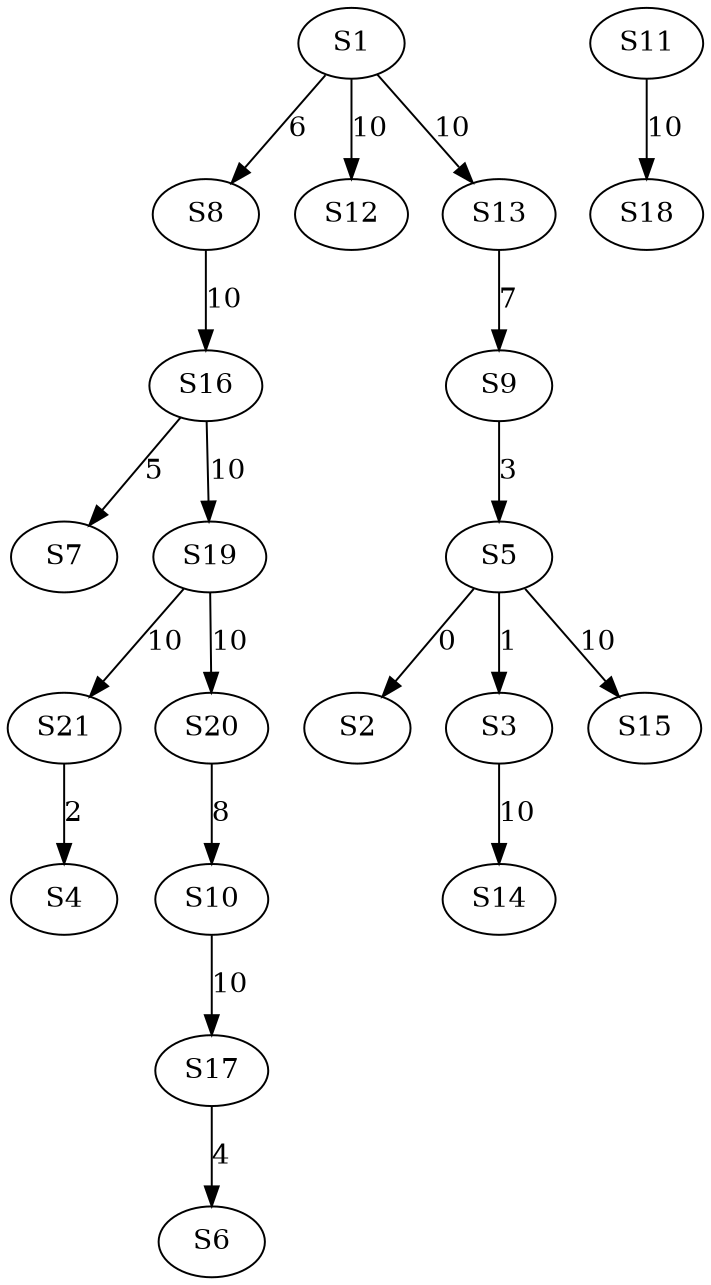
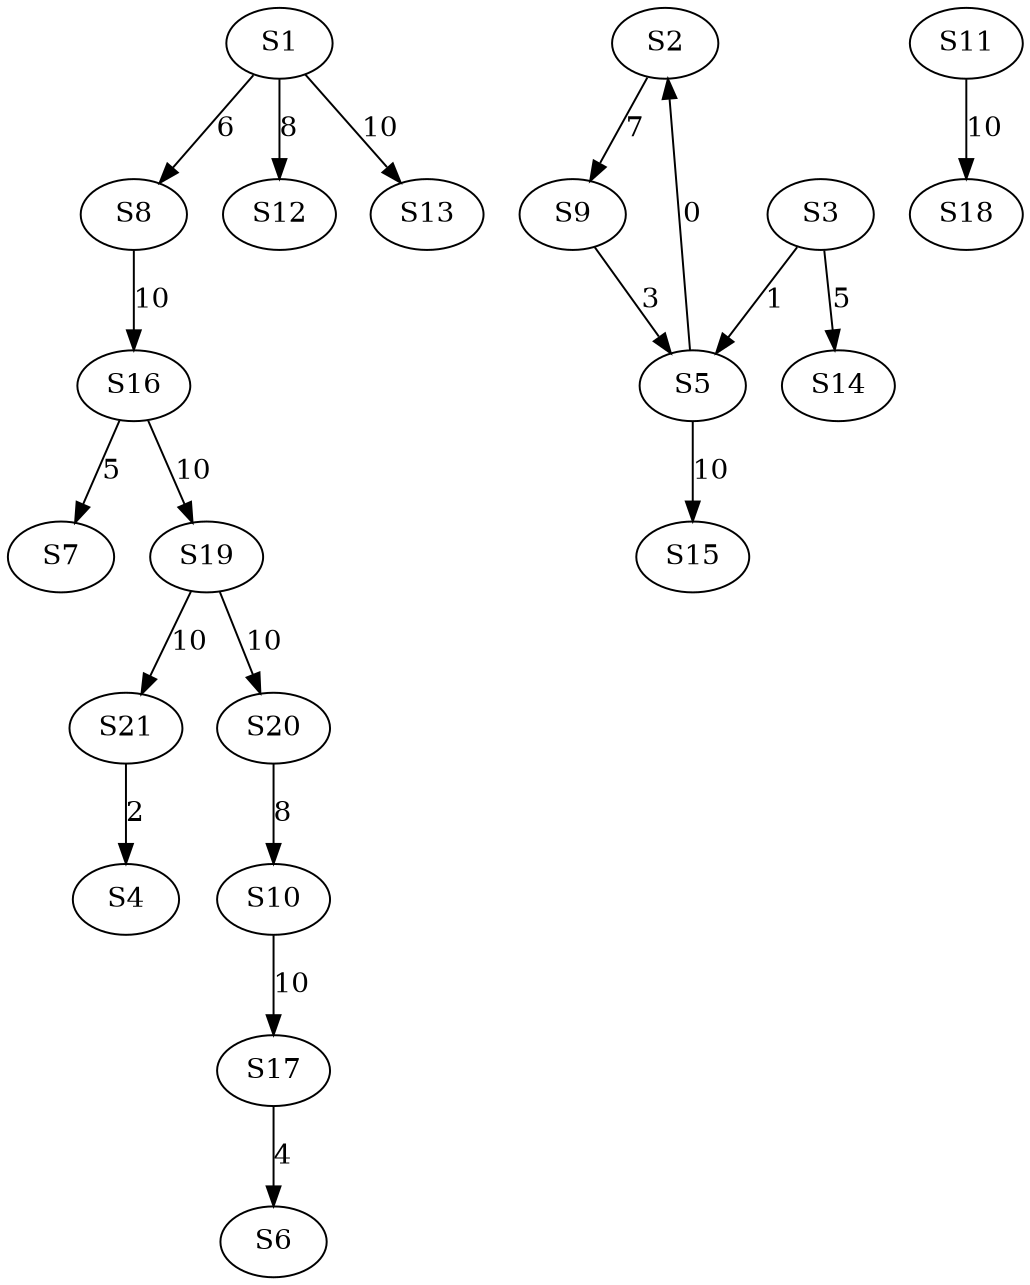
(370, 129) -> (289, 129)
(499, 290) -> (624, 120)
(499, 633) -> (763, 292)
(518, 814) -> (842, 300)
